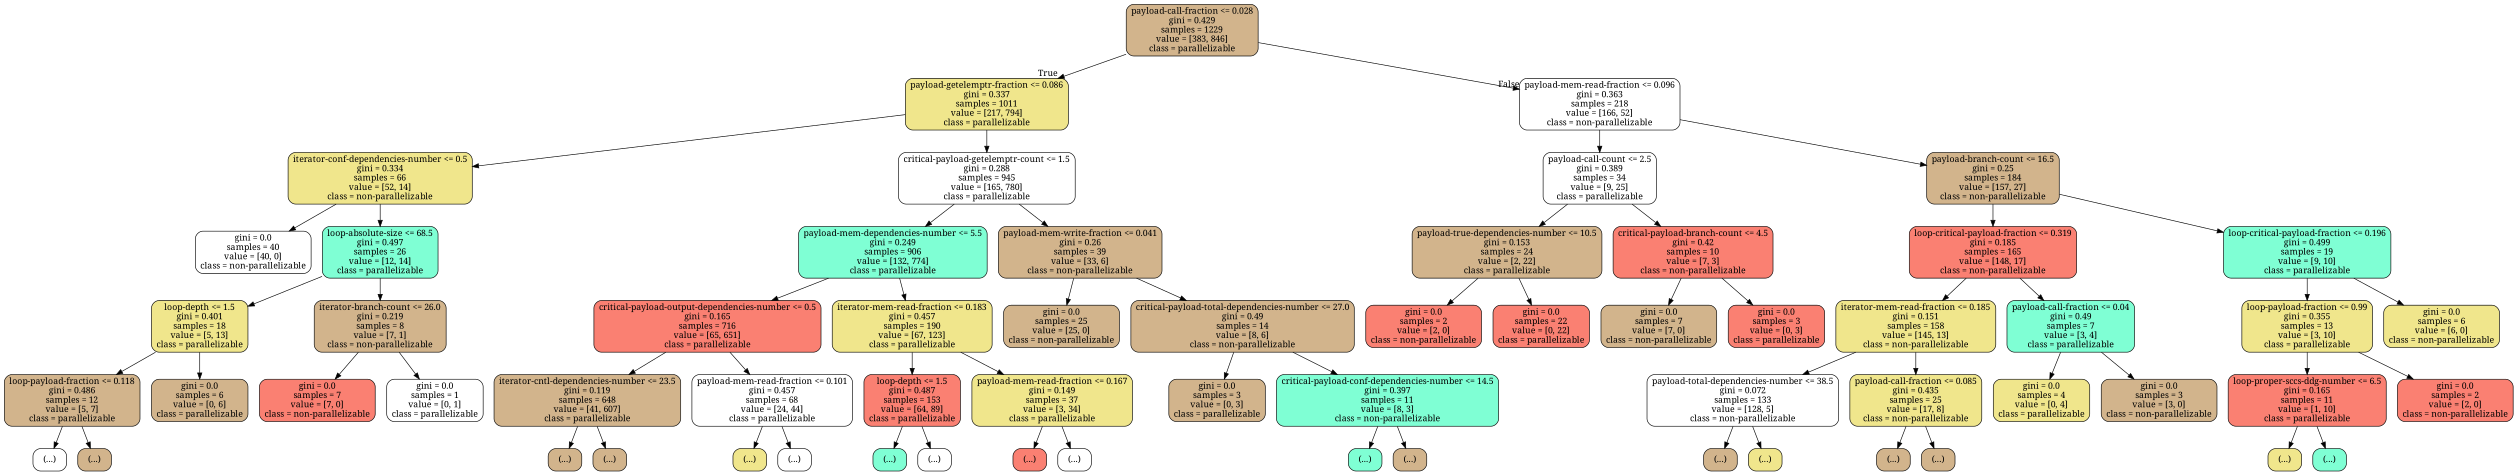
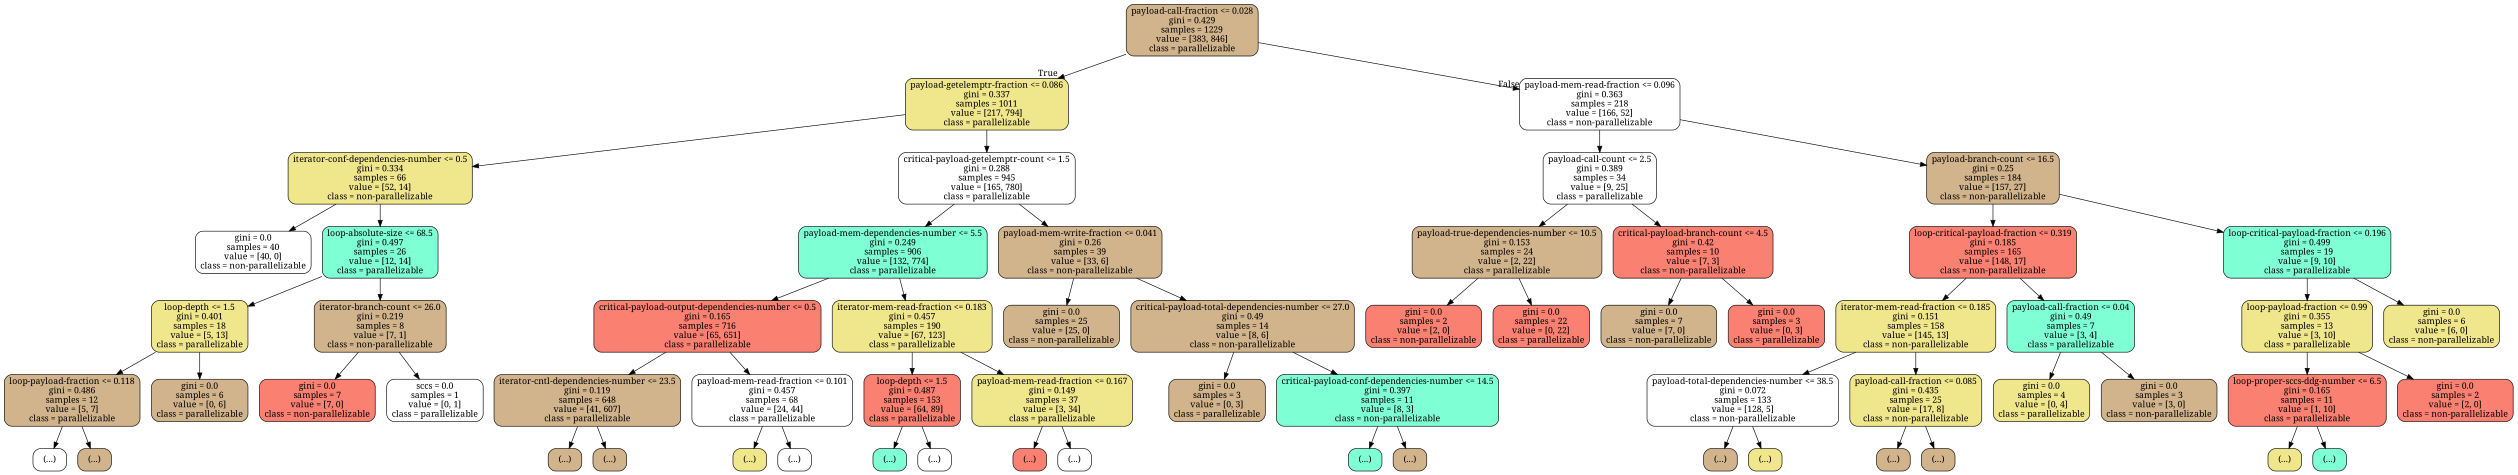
(435, 400) -> (435, 400)
